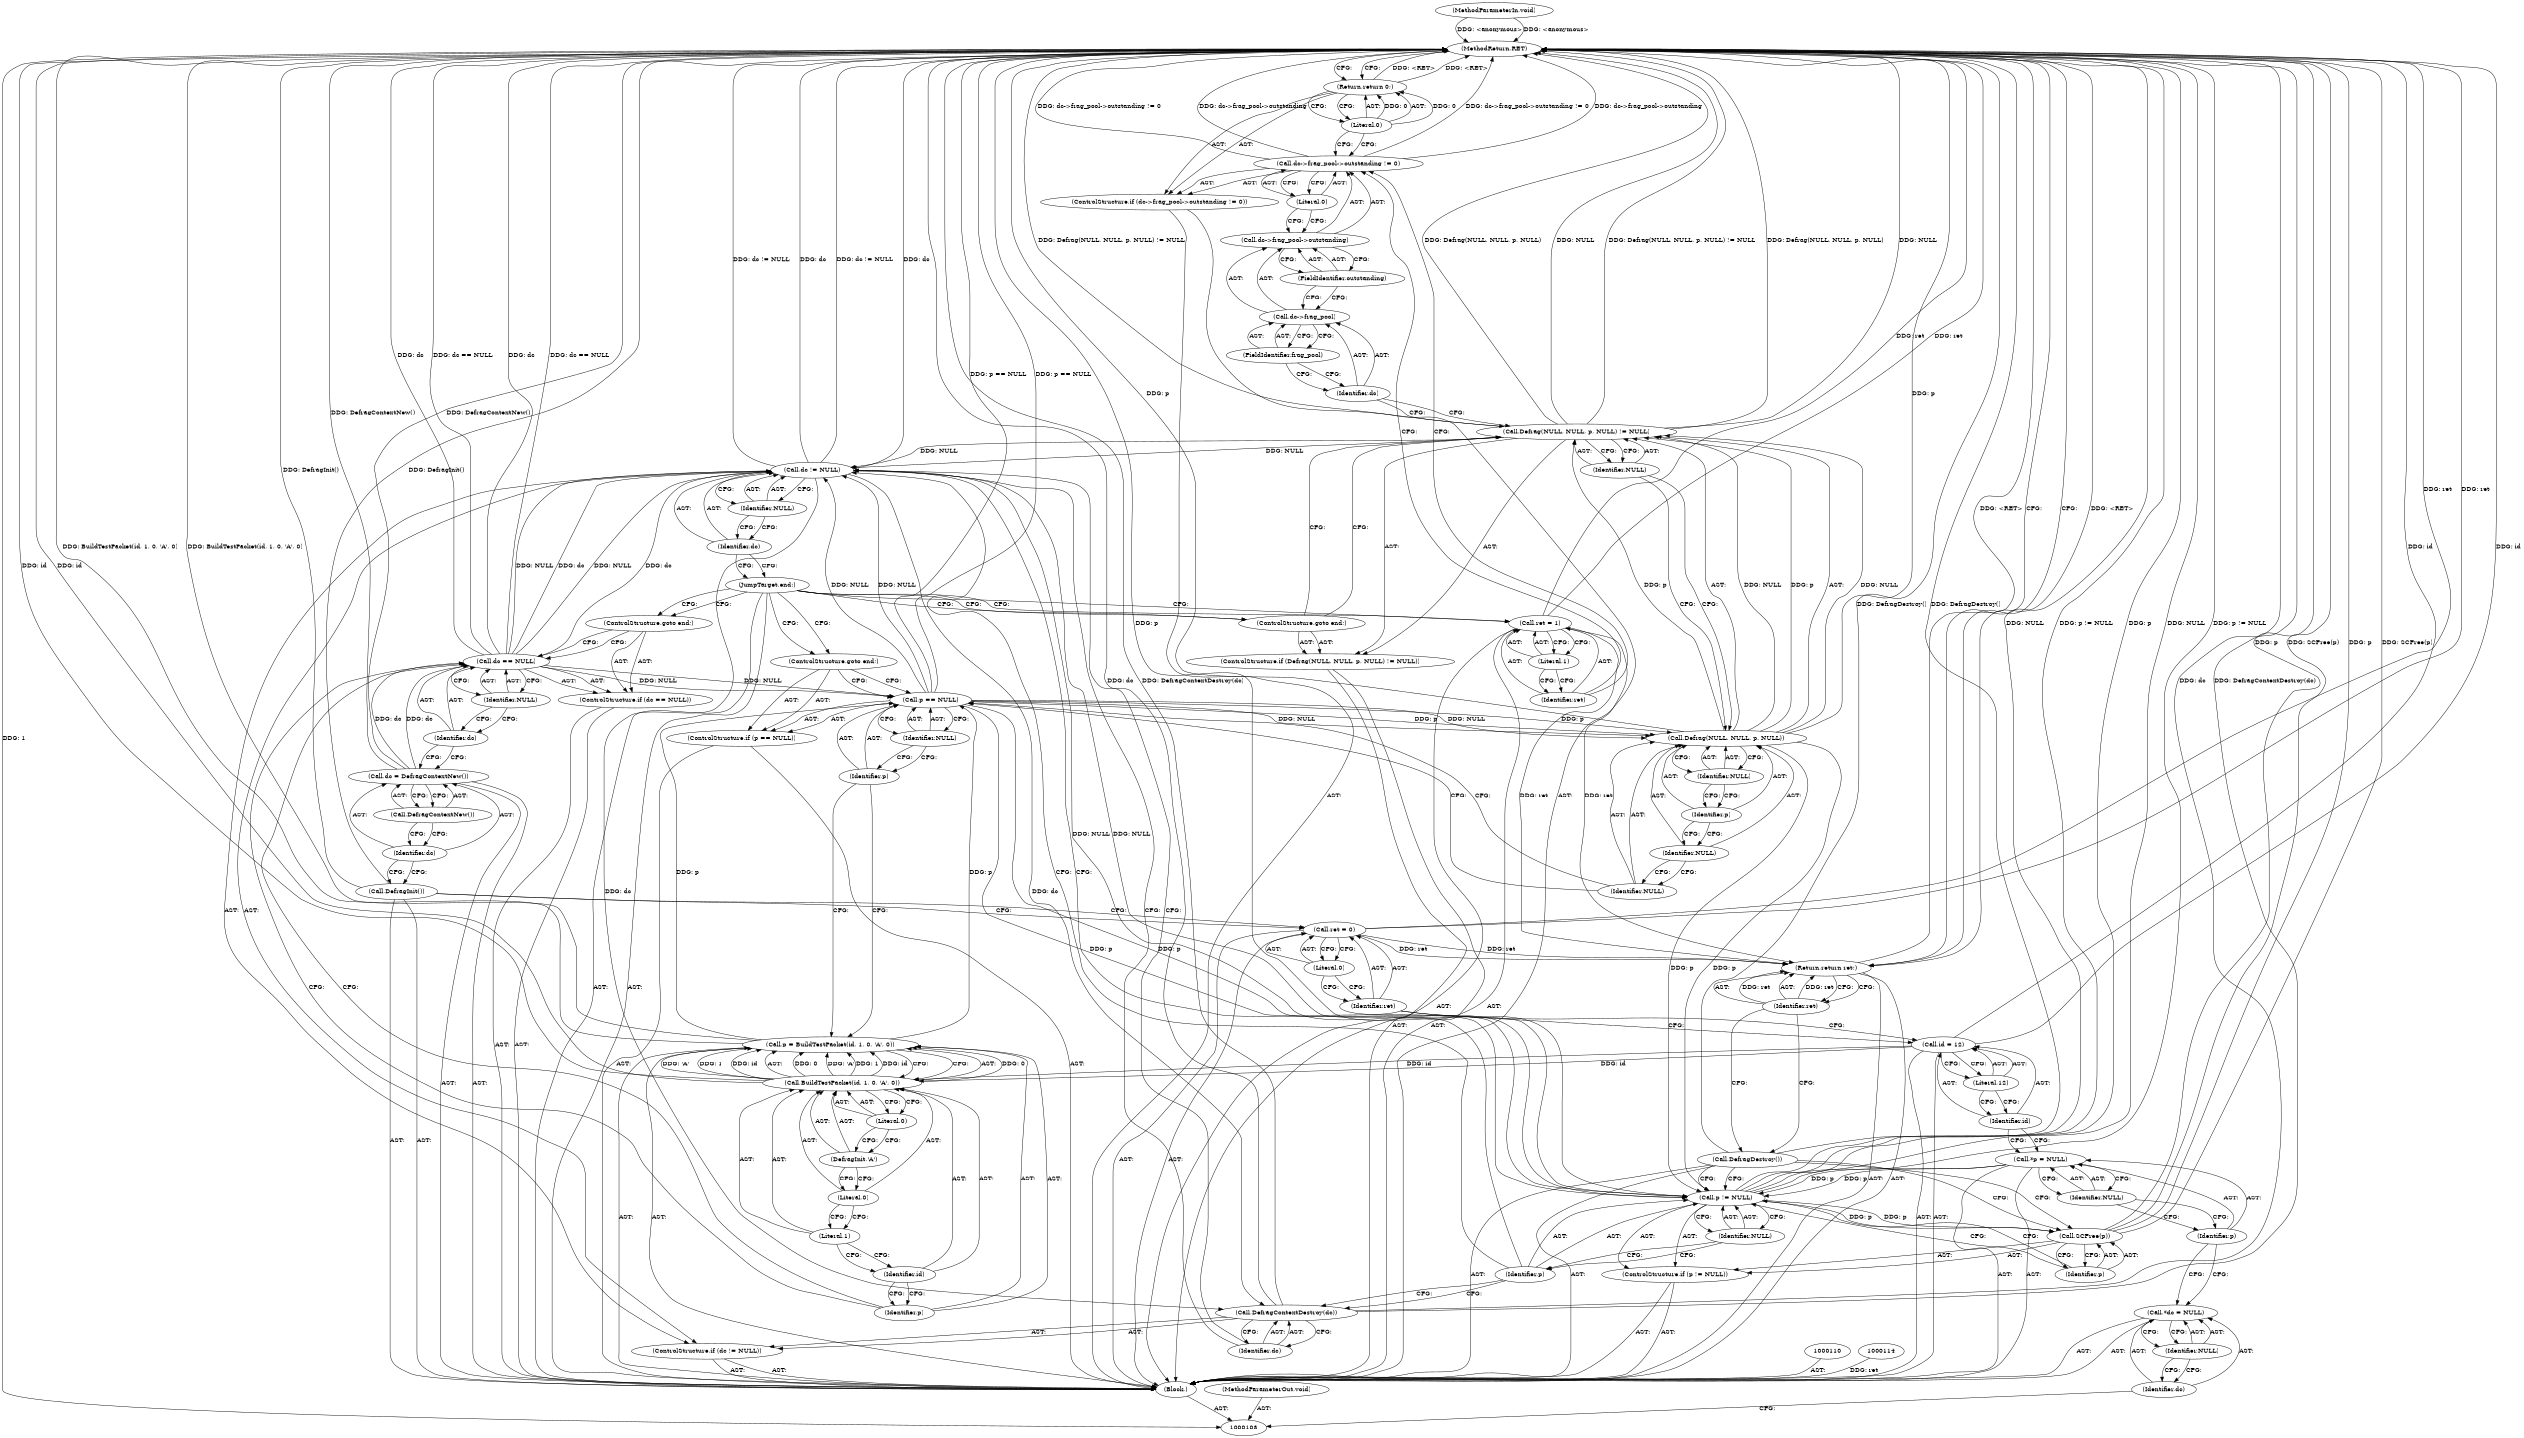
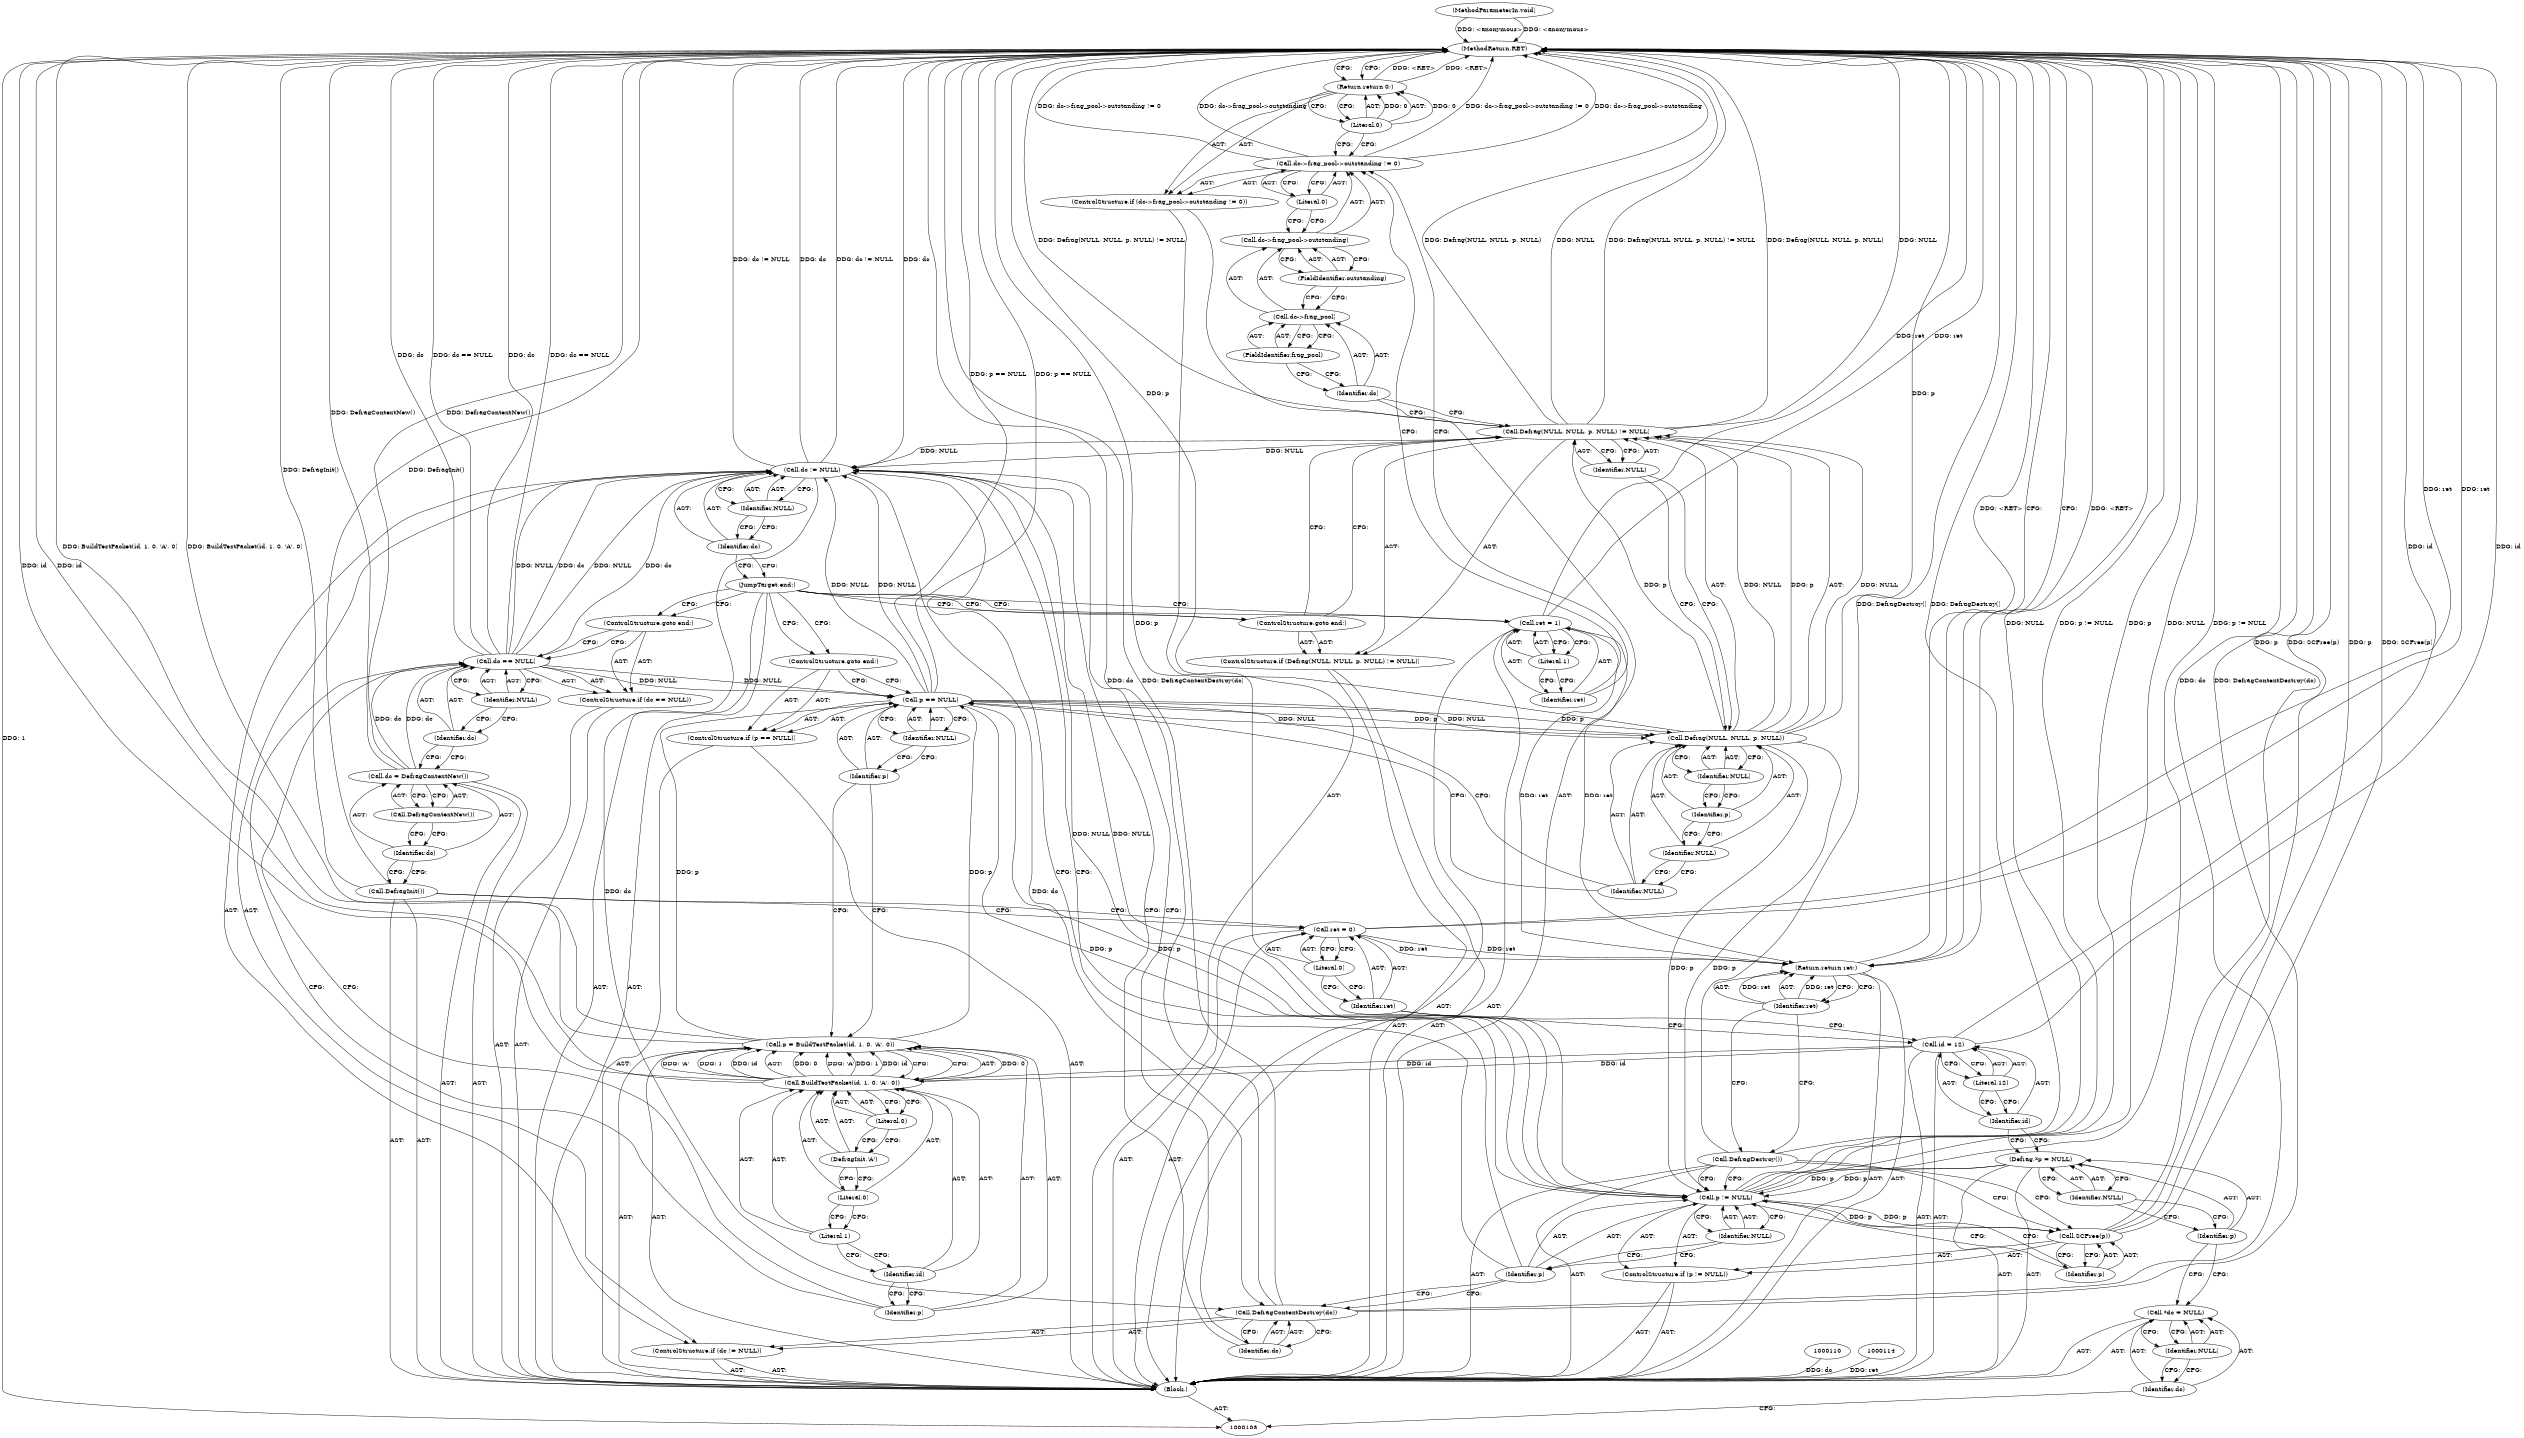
(2041, 1160) -> (2041, 1160)
(1819, 1370) -> (1819, 1370)
(1267, 1390) -> none
